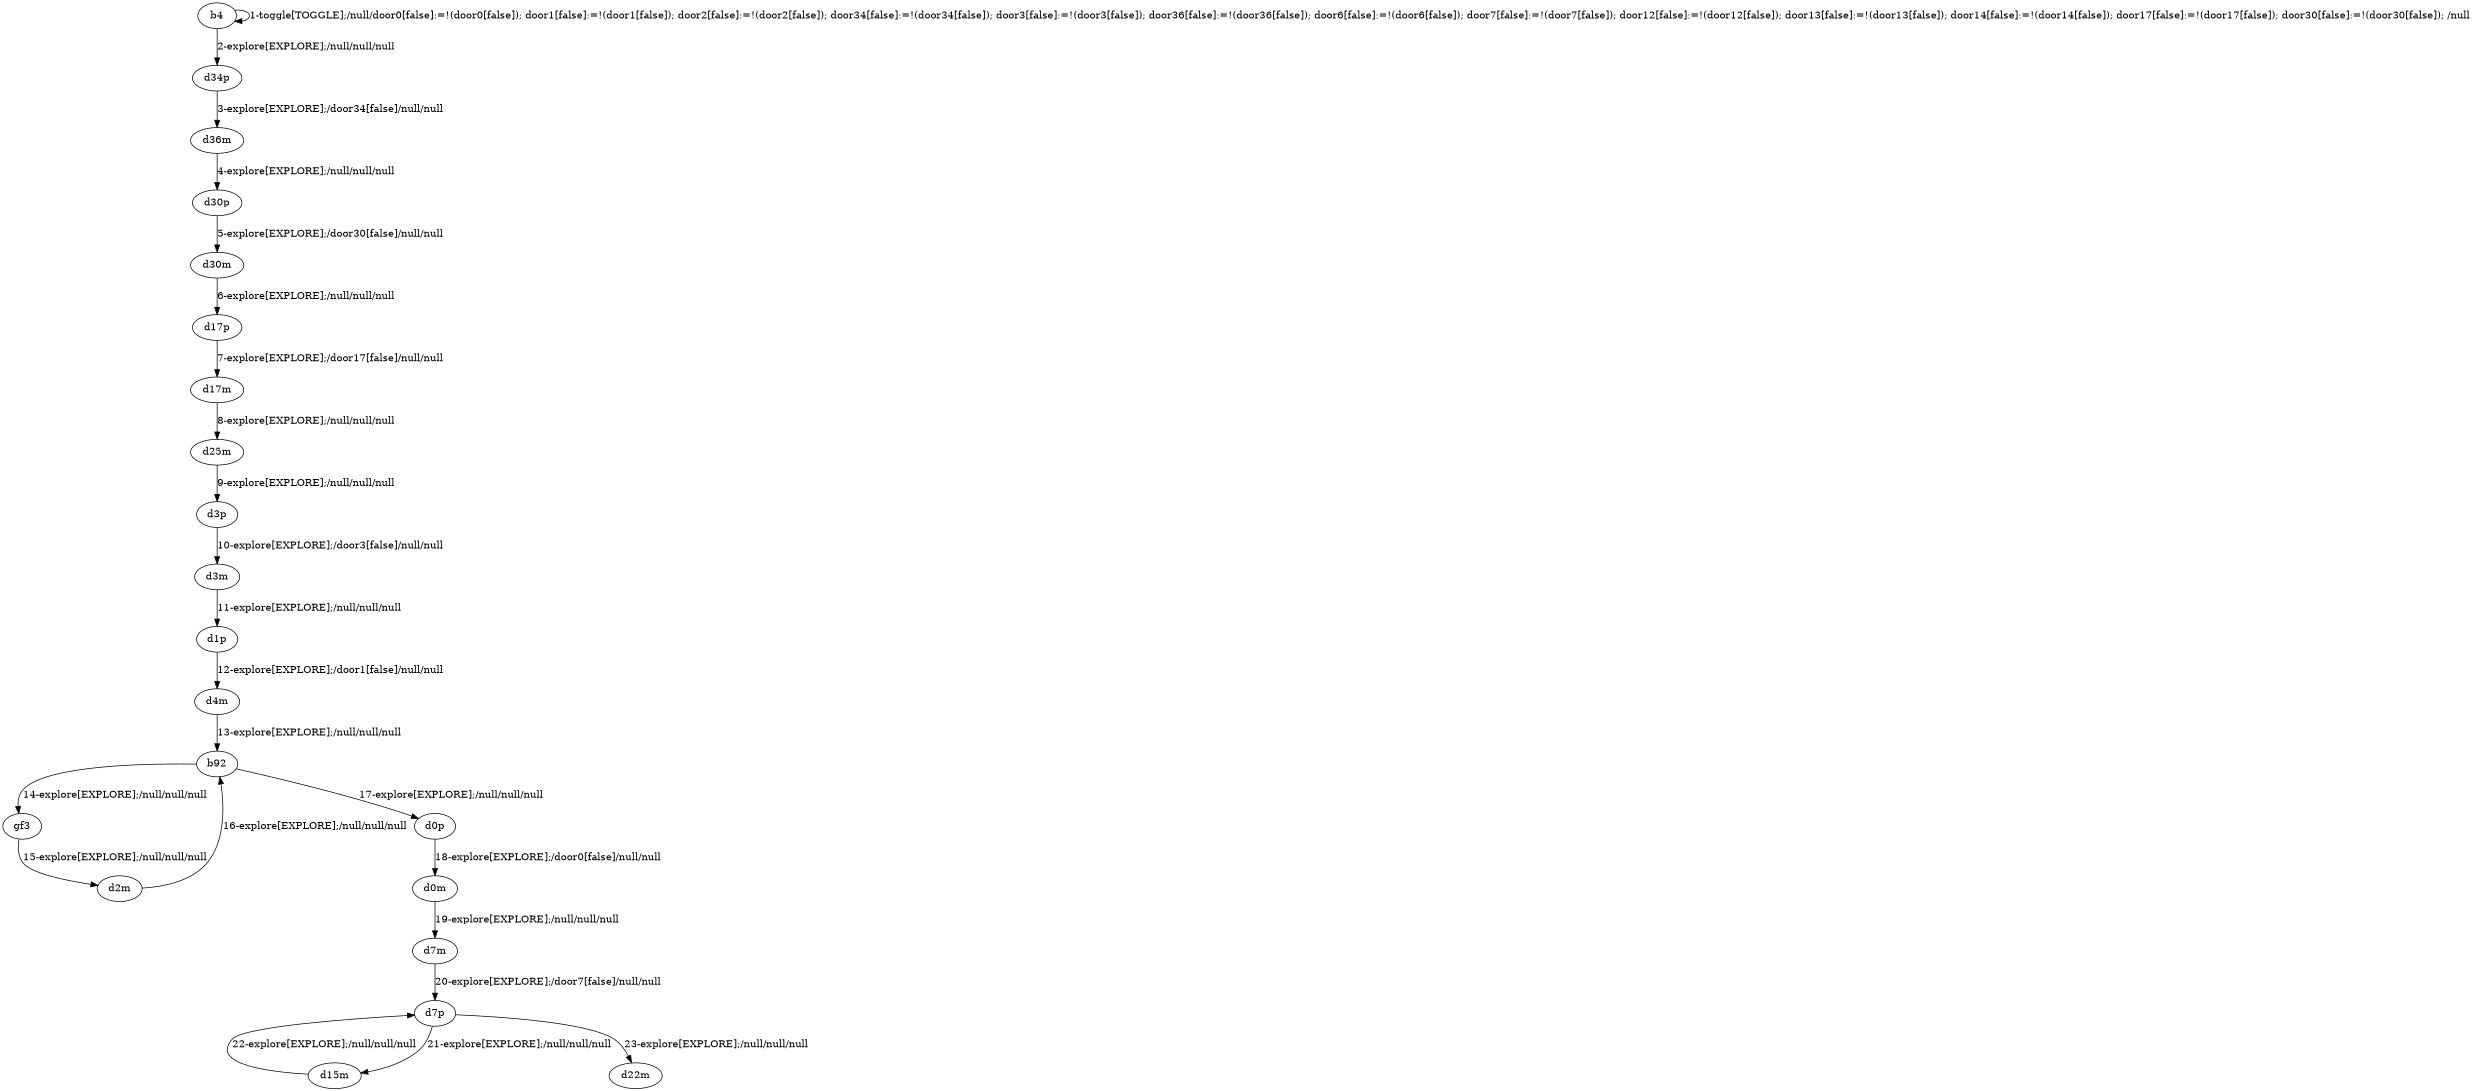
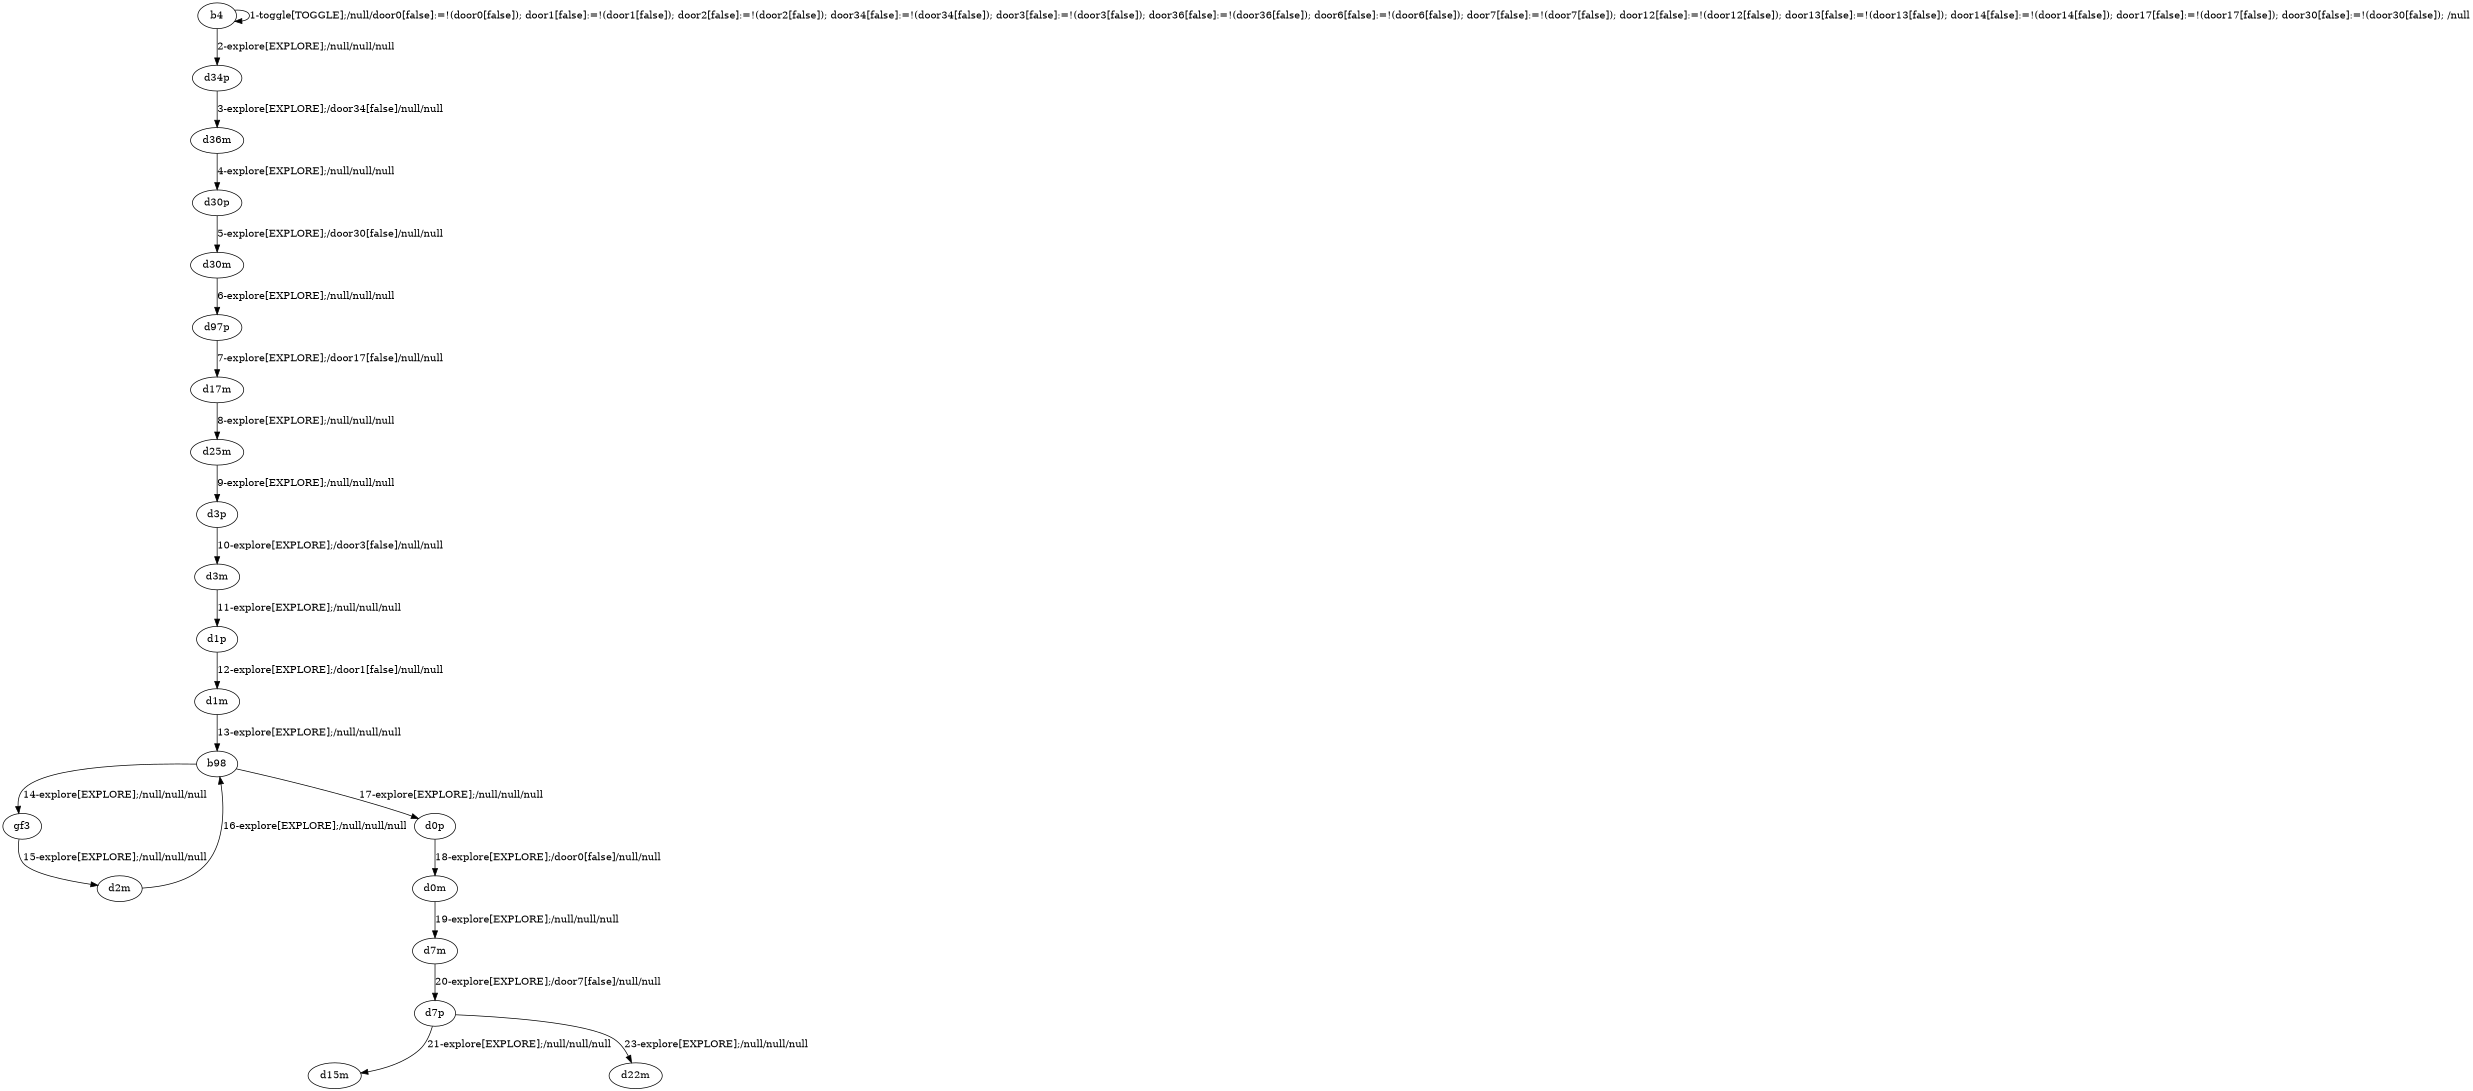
(217, 328) -> (217, 328)
(217, 702) -> (217, 702)
(217, 764) -> (217, 764)
(269, 1028) -> none
